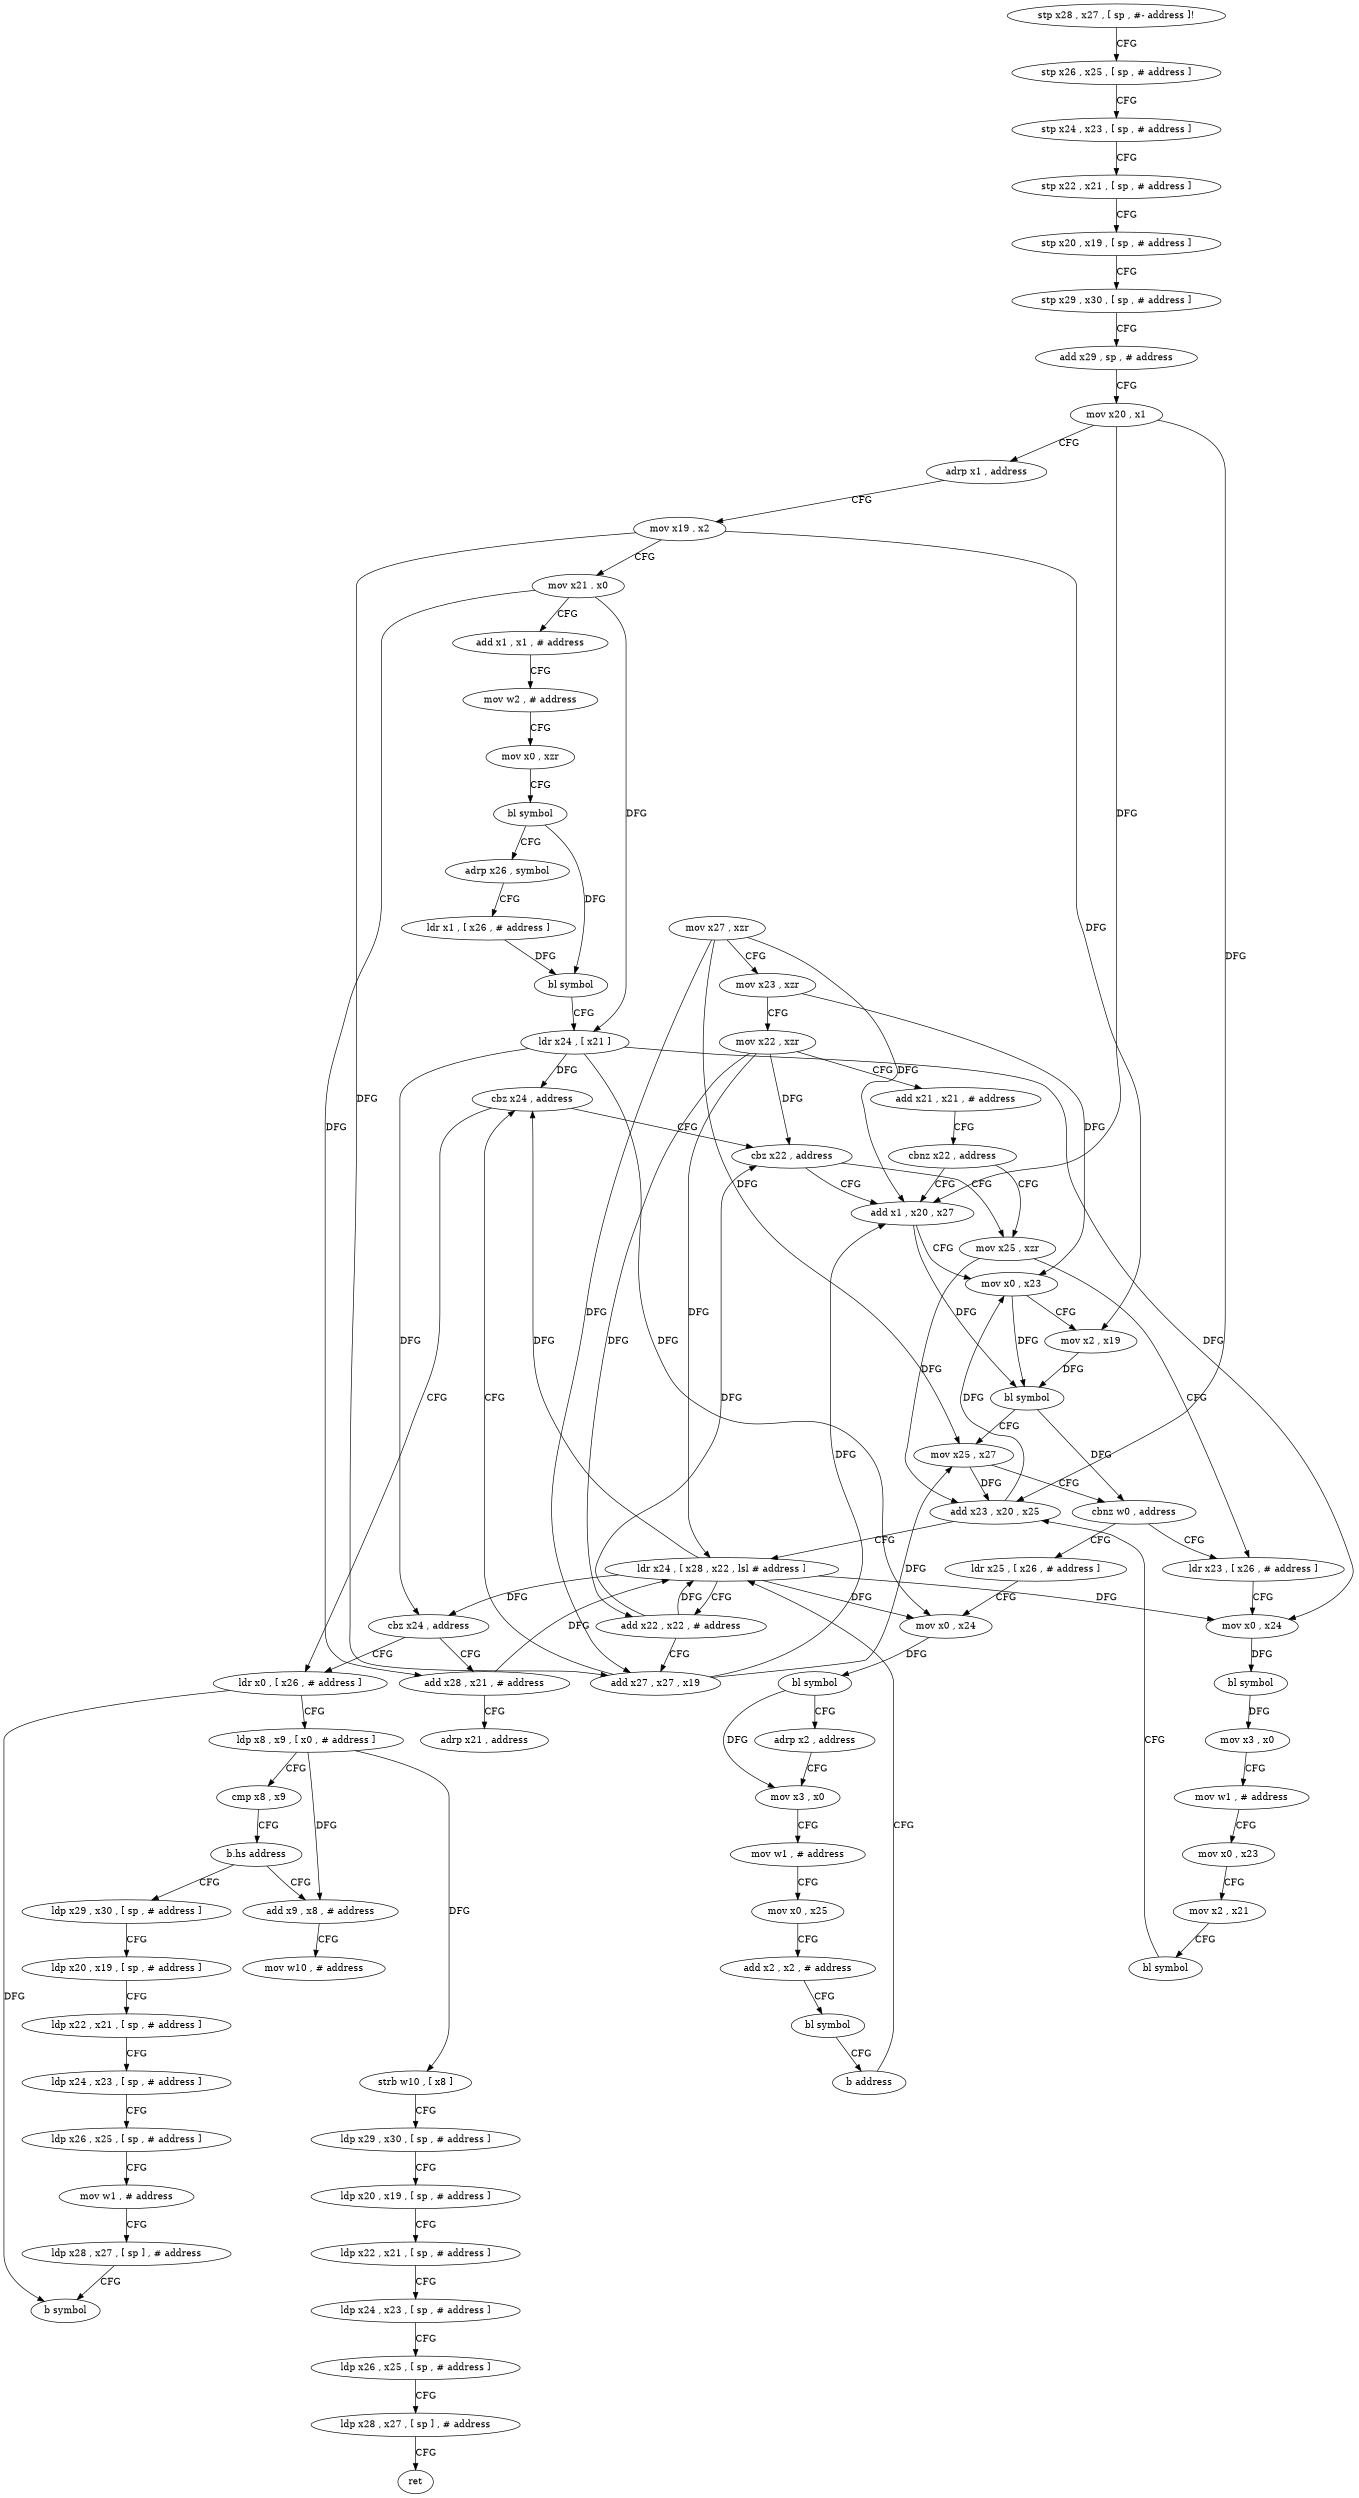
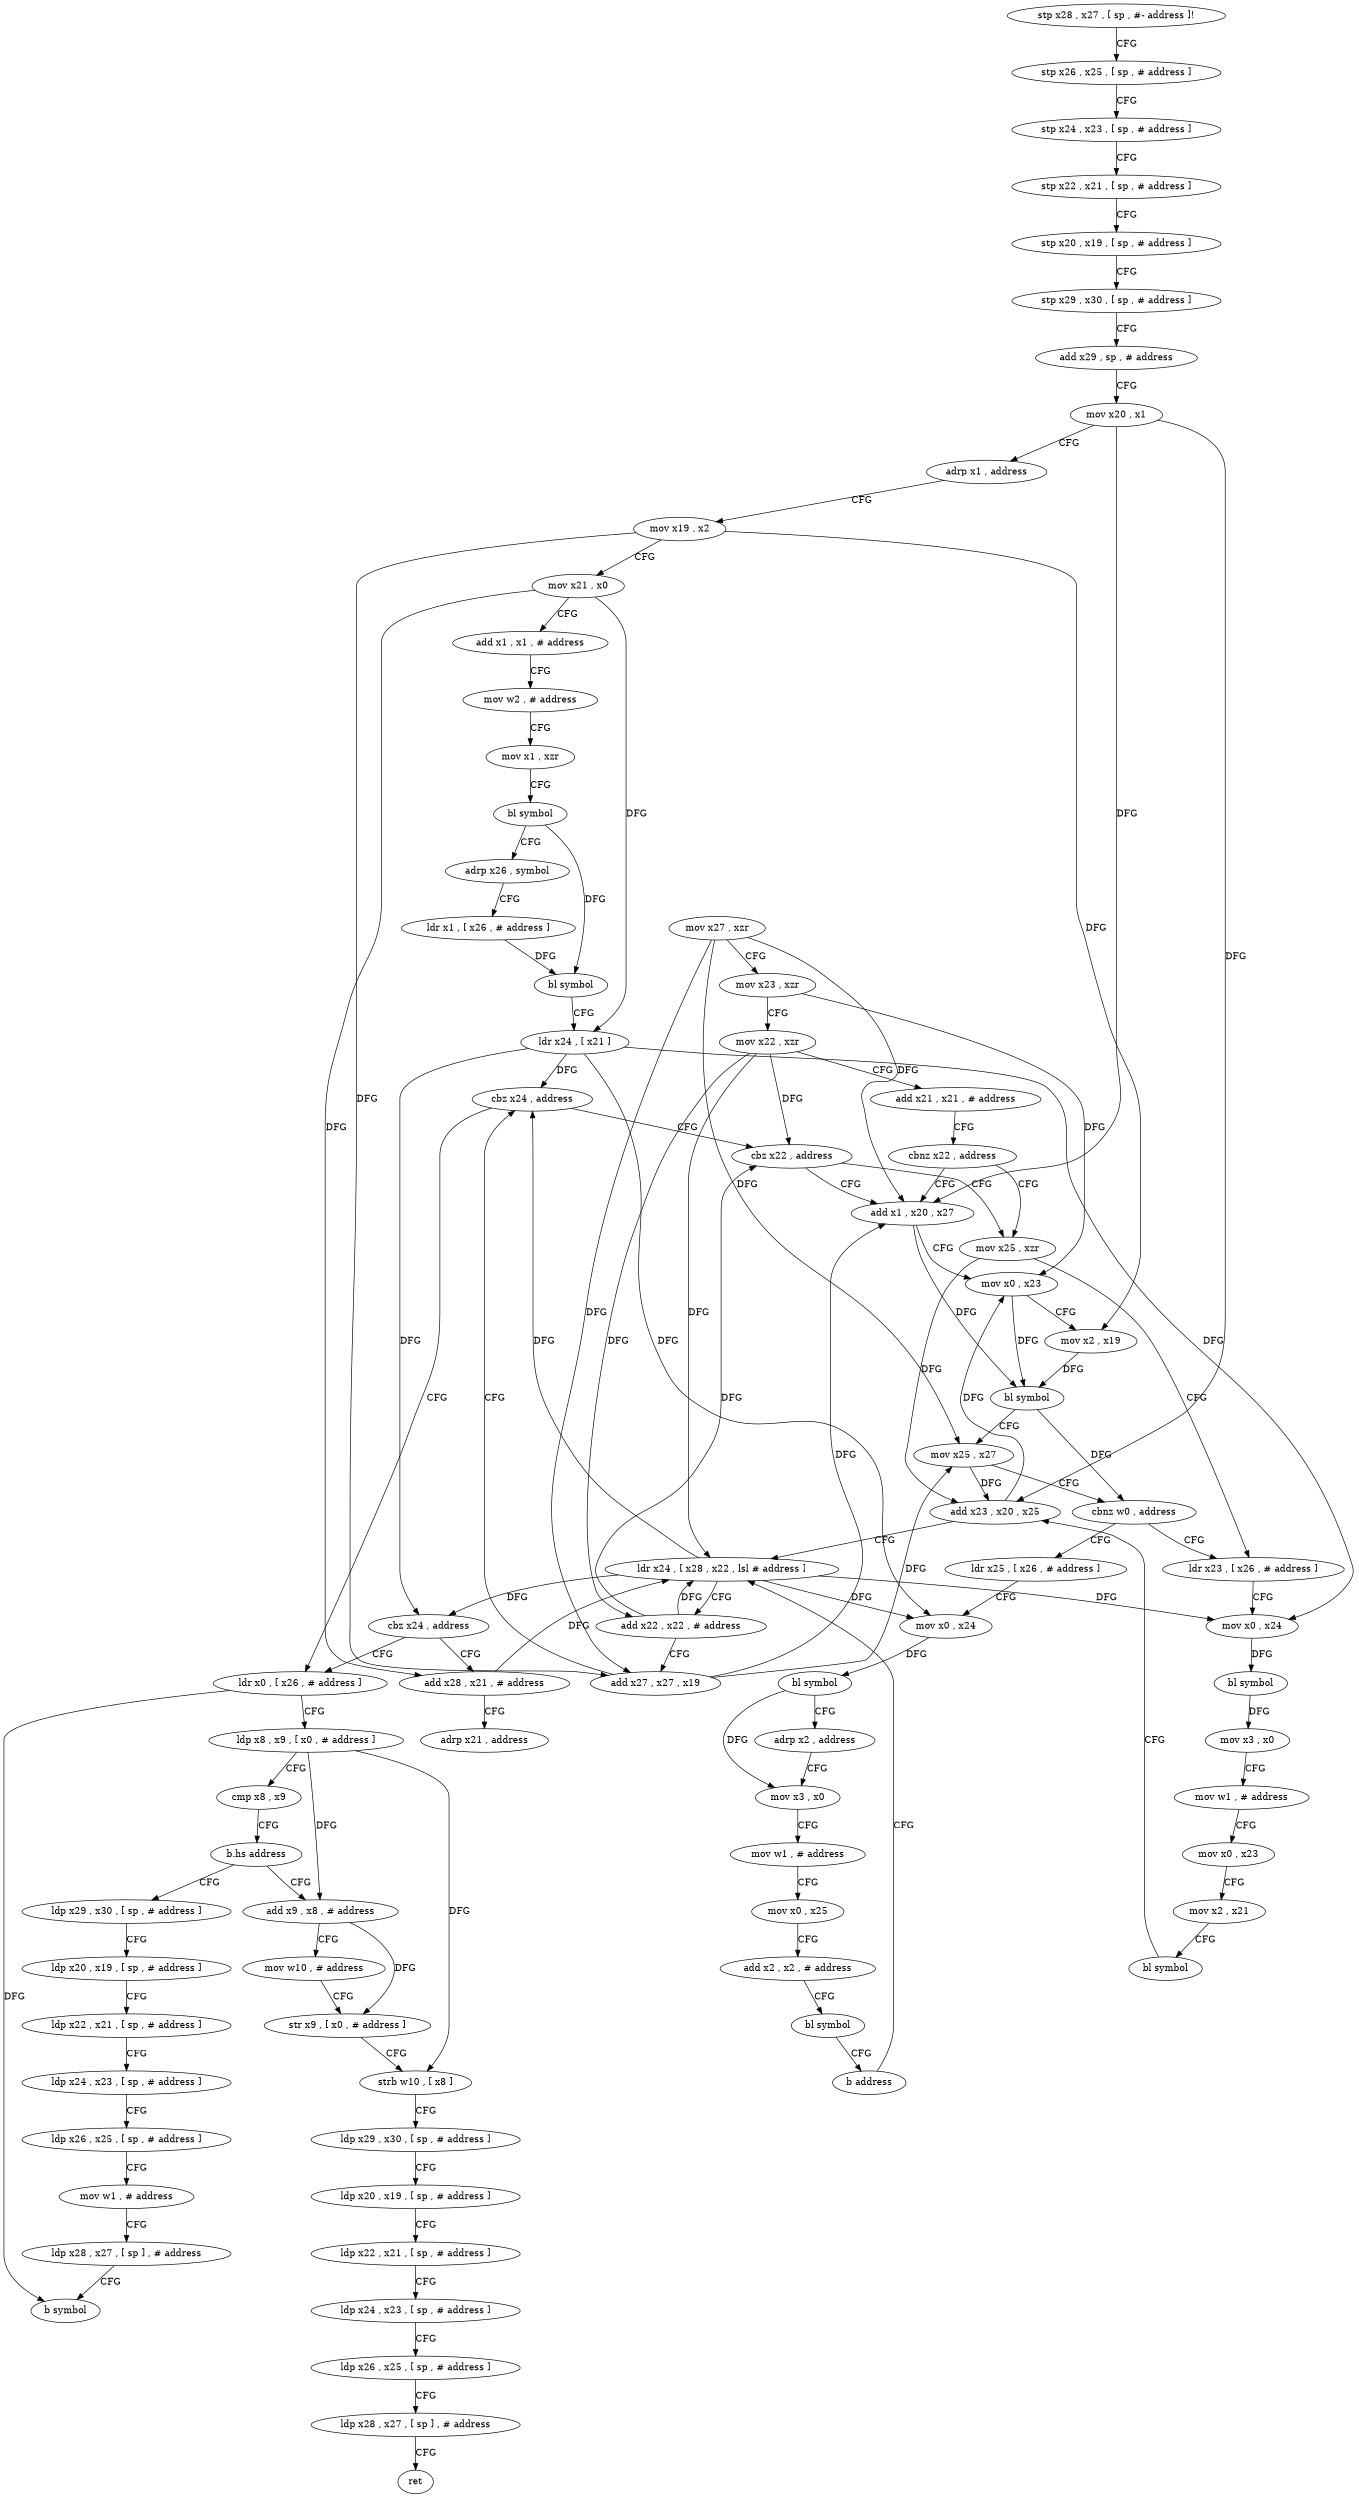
(530, 757) -> (530, 757)
none -> (347, 2026)
